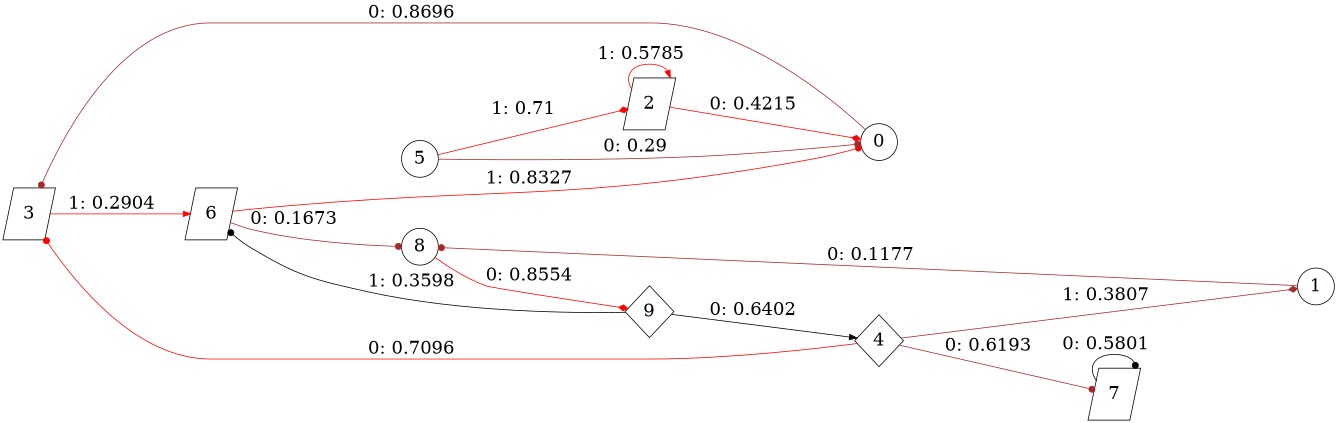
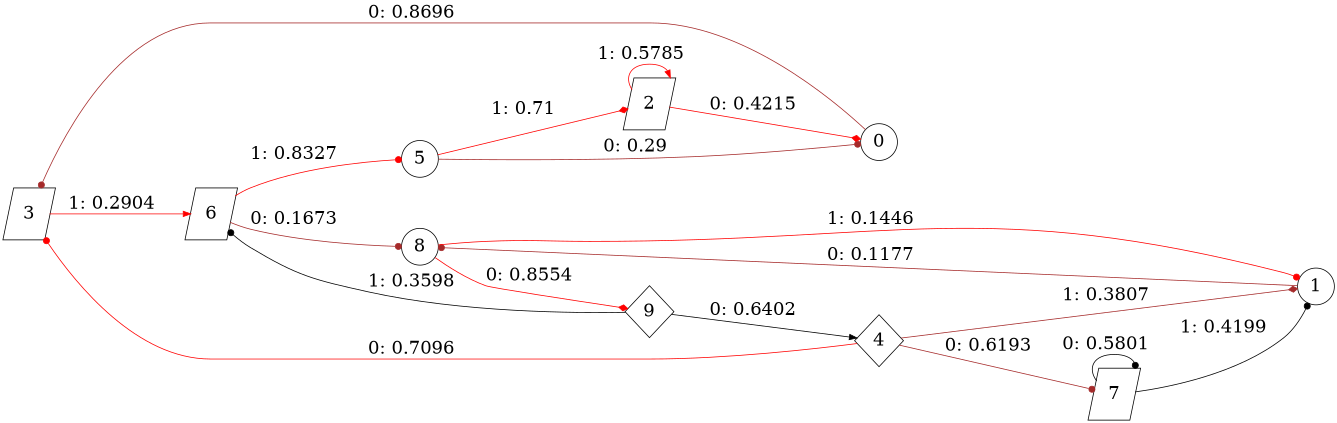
(545, 191) -> (313, 170)
none -> (868, 231)
none -> (1230, 368)
